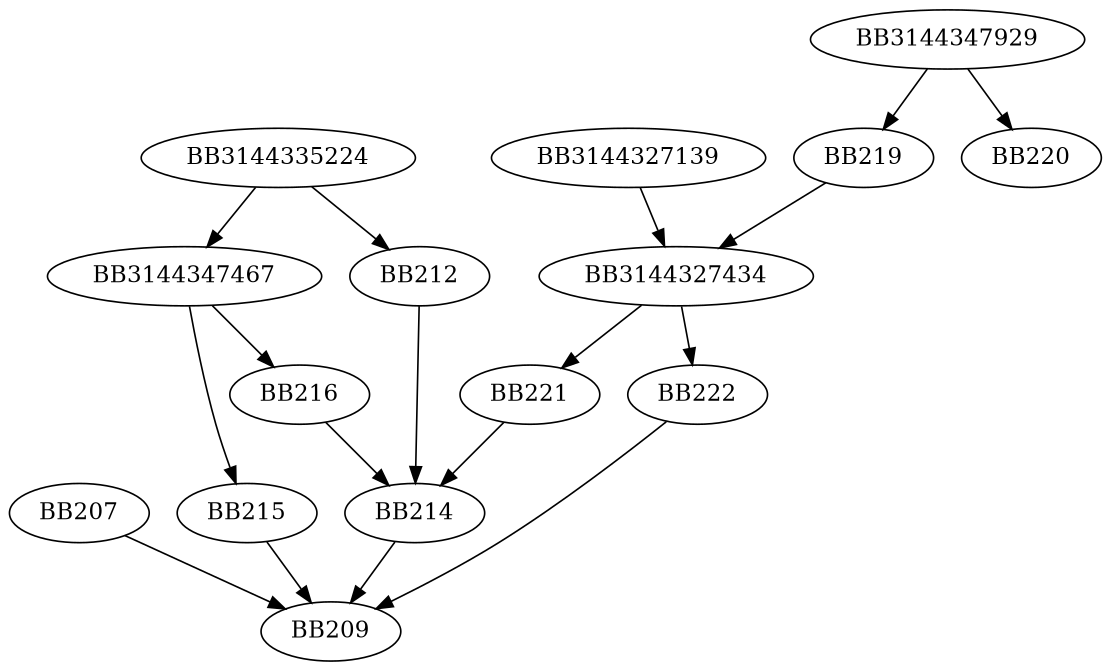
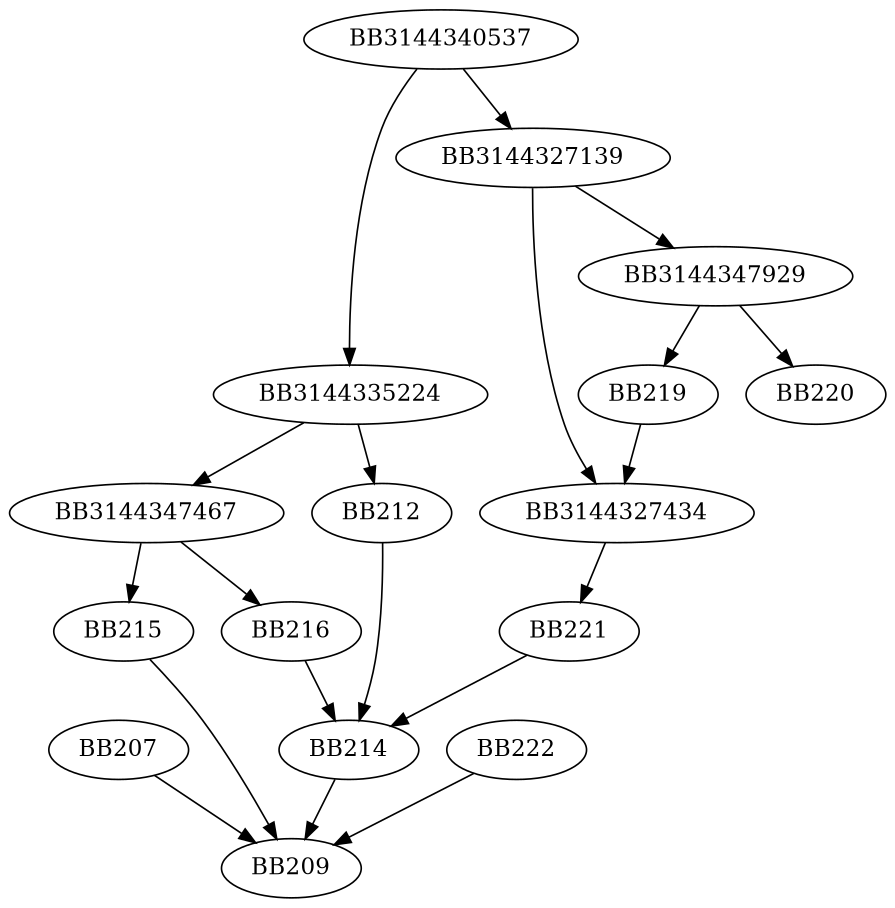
none -> (441, 39)
none -> (617, 213)
(685, 327) -> none
